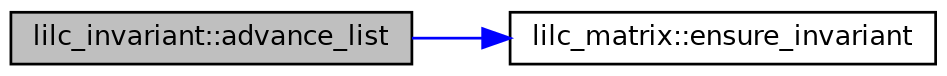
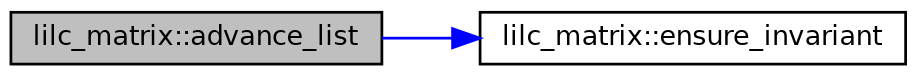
(211, 38) -> (196, 38)
